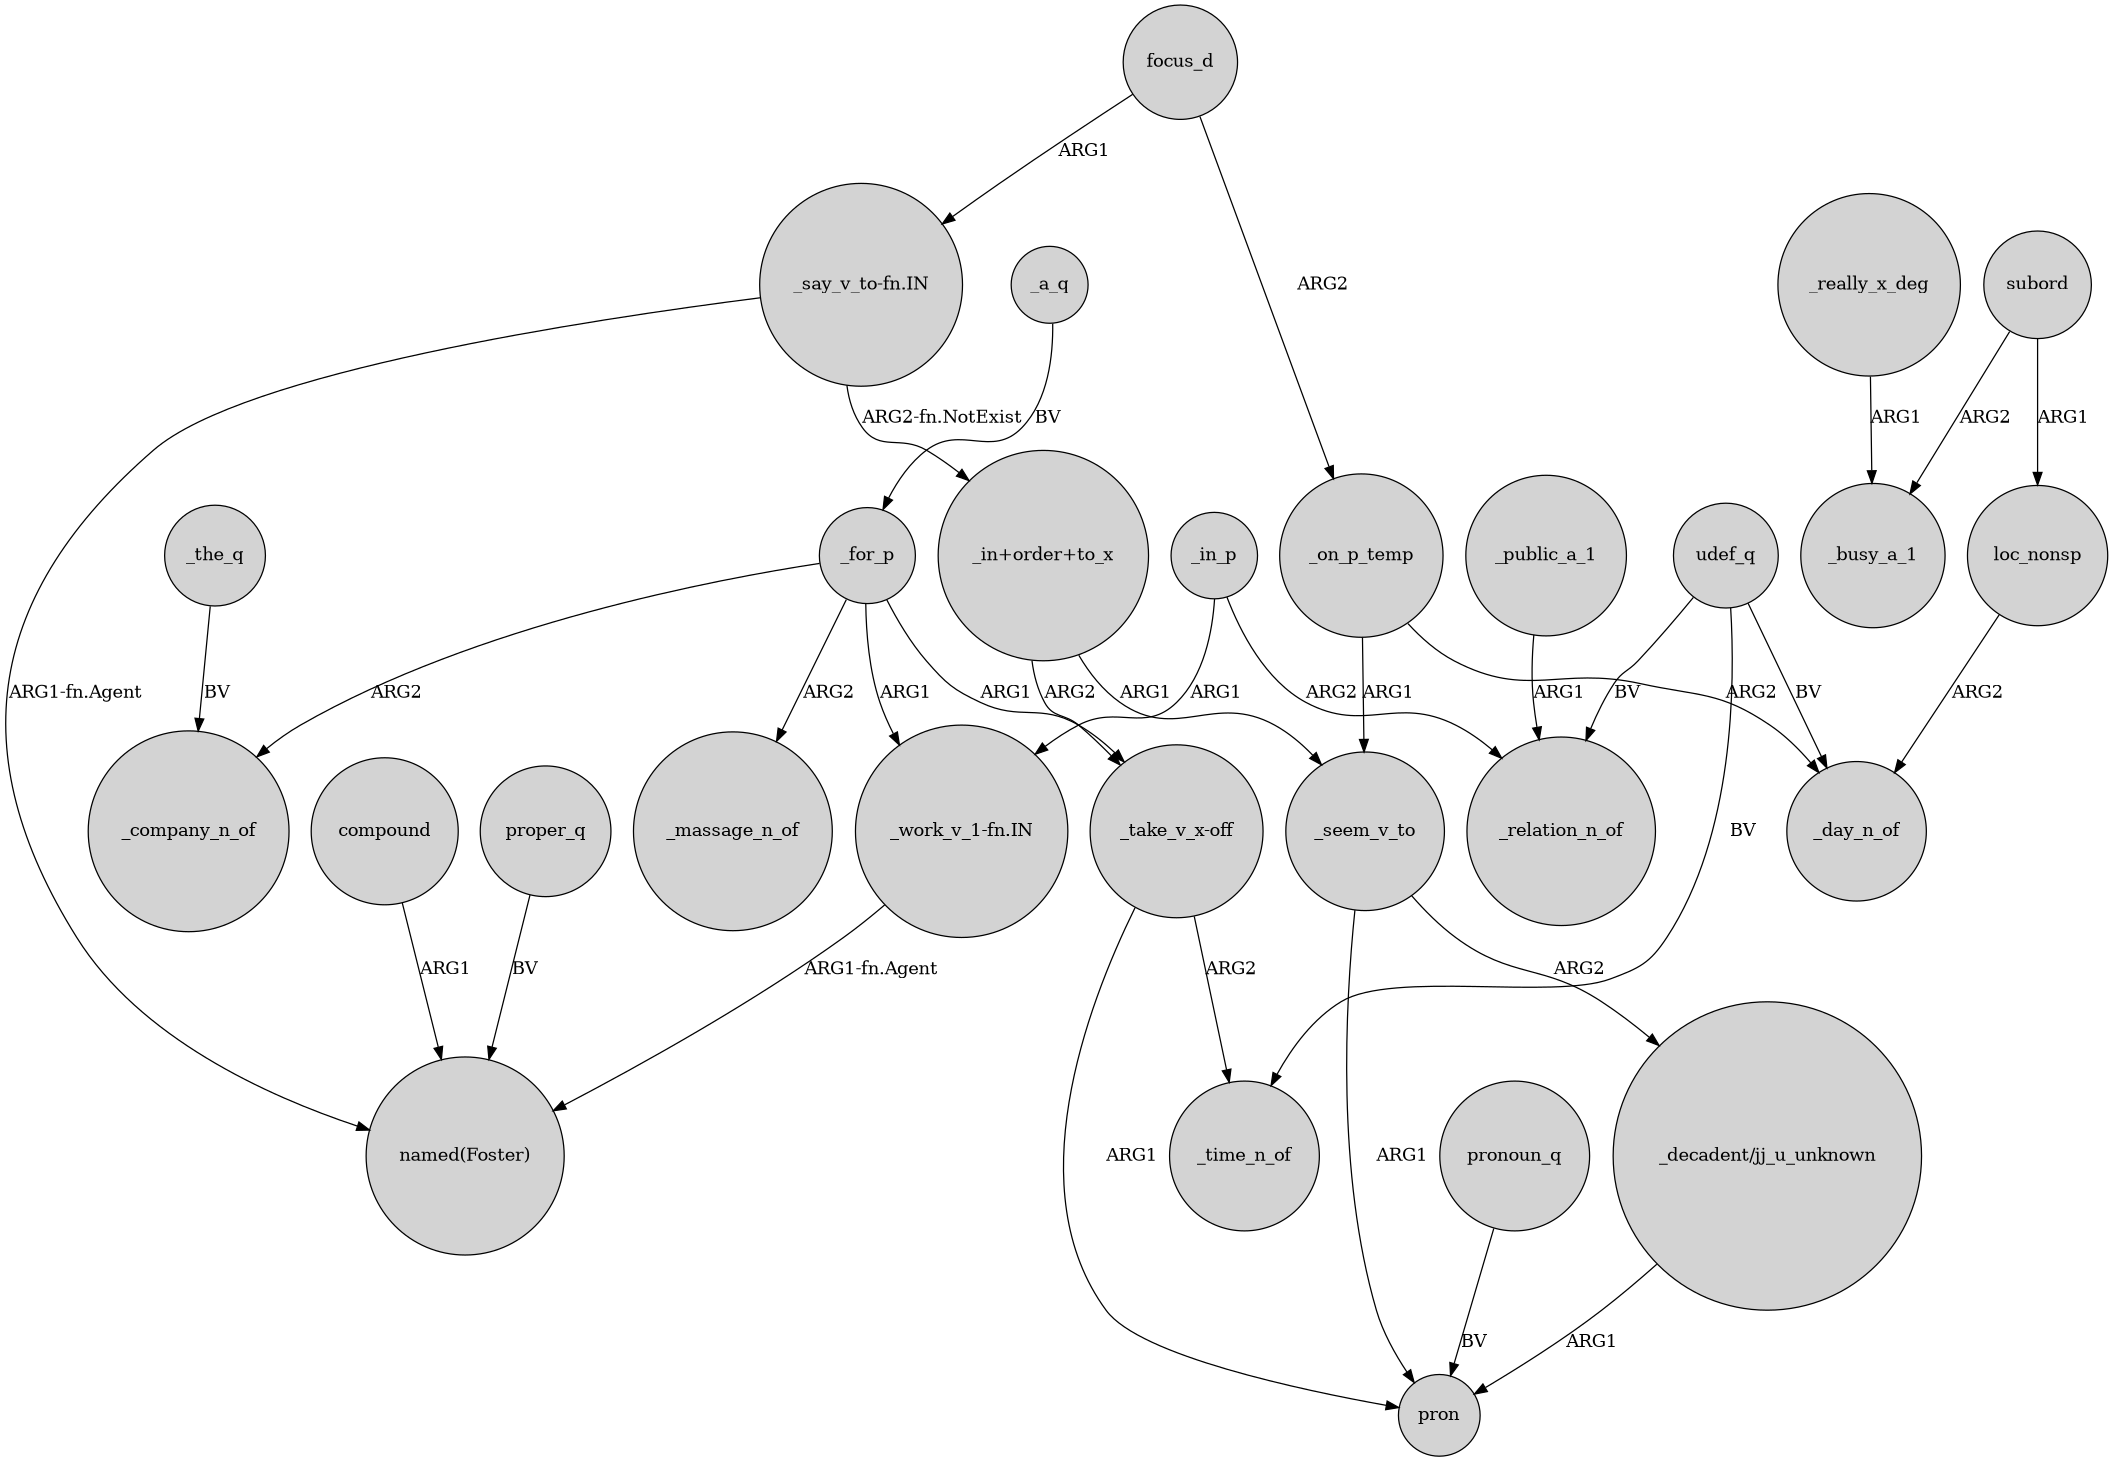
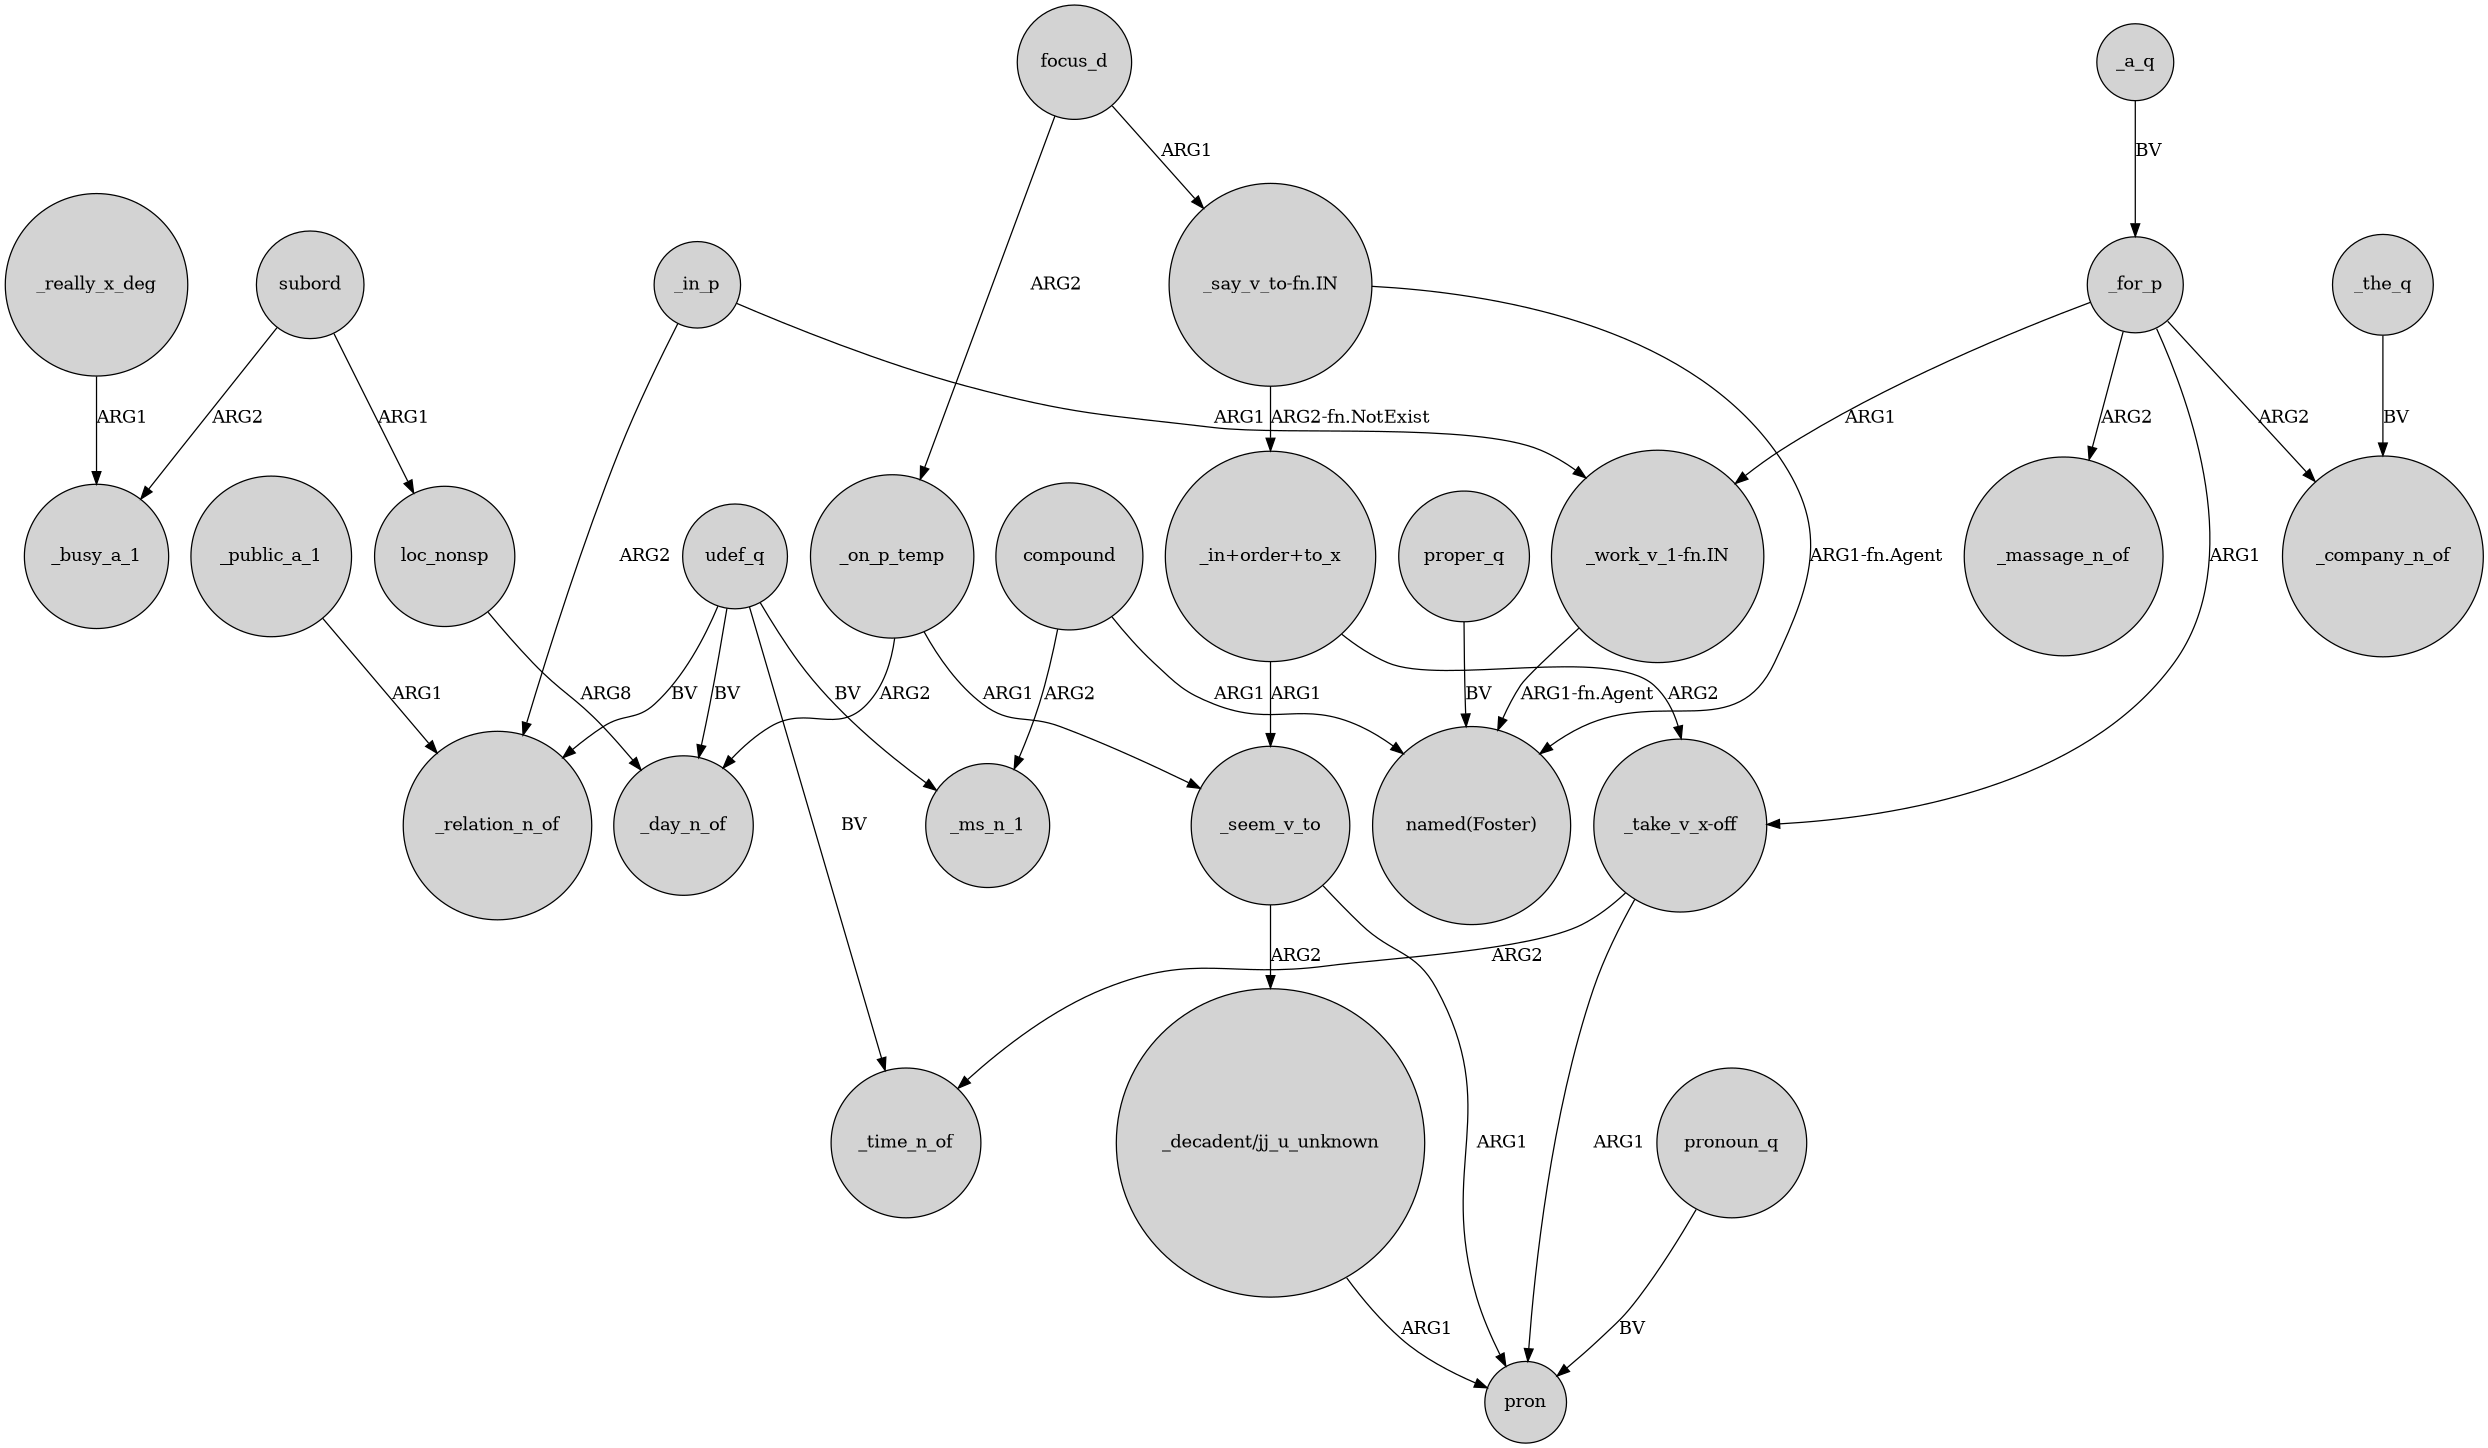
(1978, 693) -> (606, 695)
none -> (988, 826)
